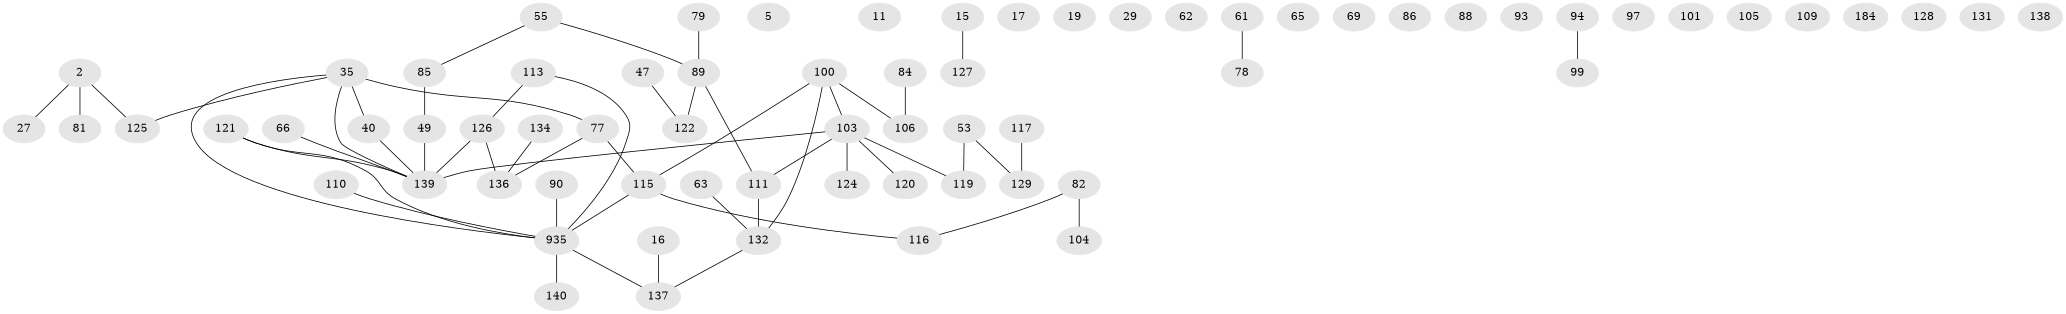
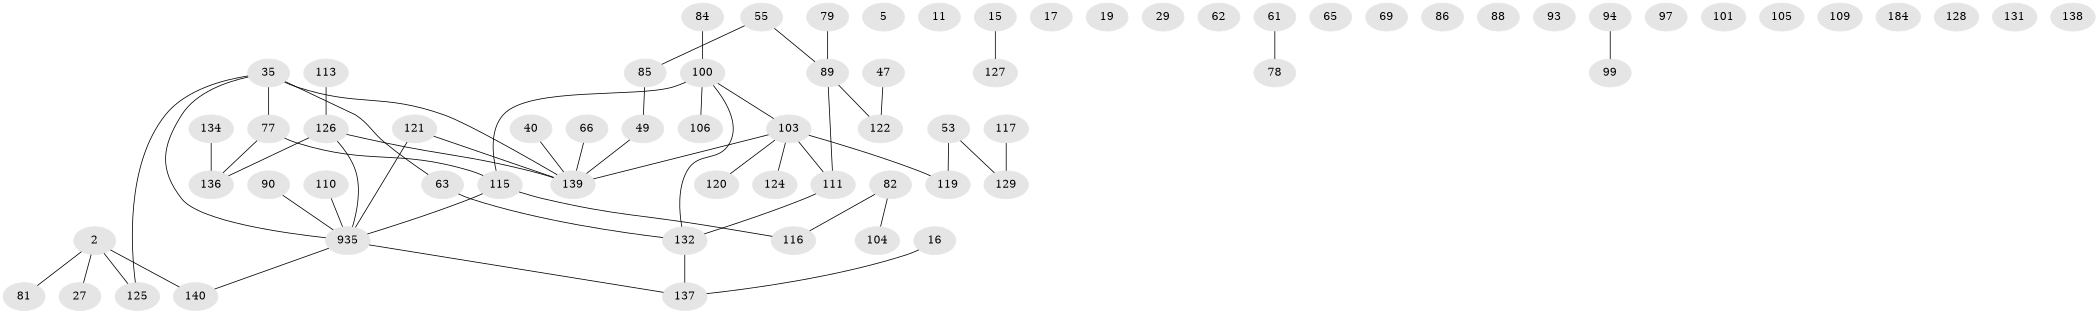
(358, 101) -> (362, 120)
(905, 101) -> (703, 40)
(627, 139) -> (358, 182)
none -> (145, 268)
